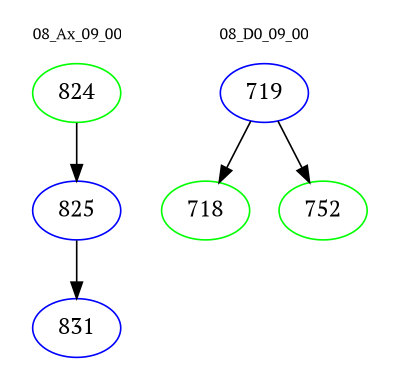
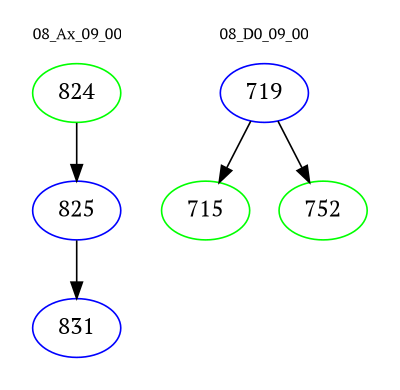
(206, 211) -> (206, 211)
